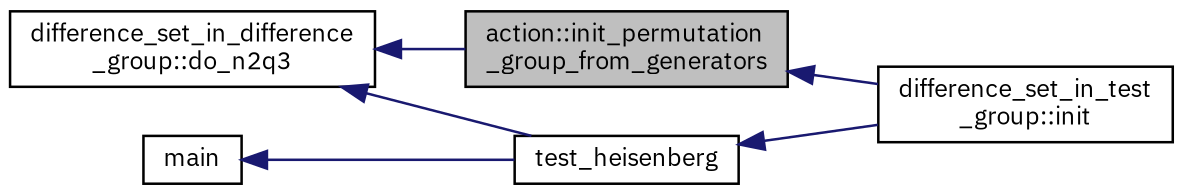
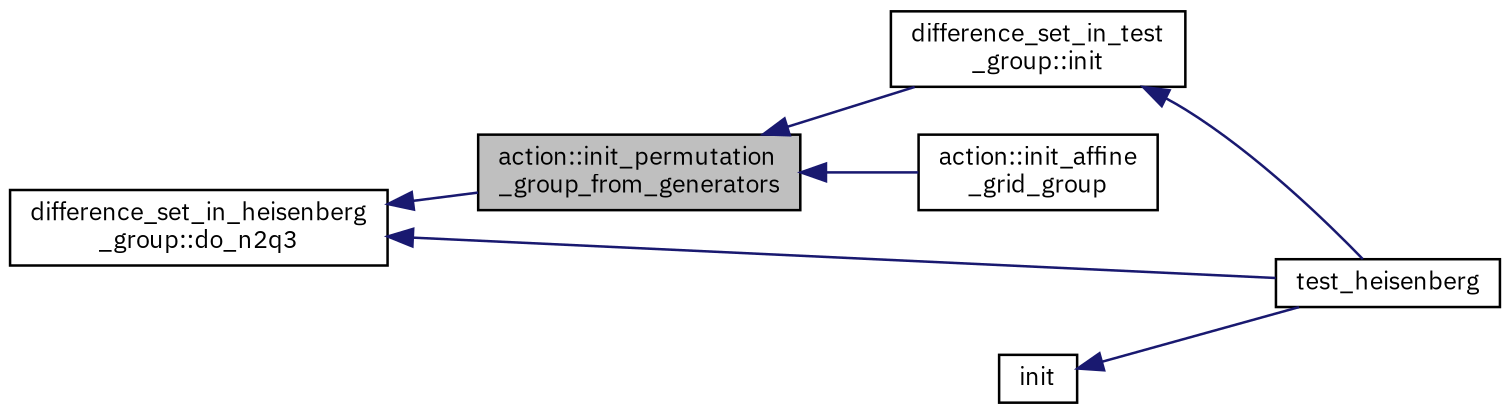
(193, 49) -> (199, 228)
(821, 133) -> (1270, 172)
(193, 160) -> (1038, 379)
none -> (1038, 172)
